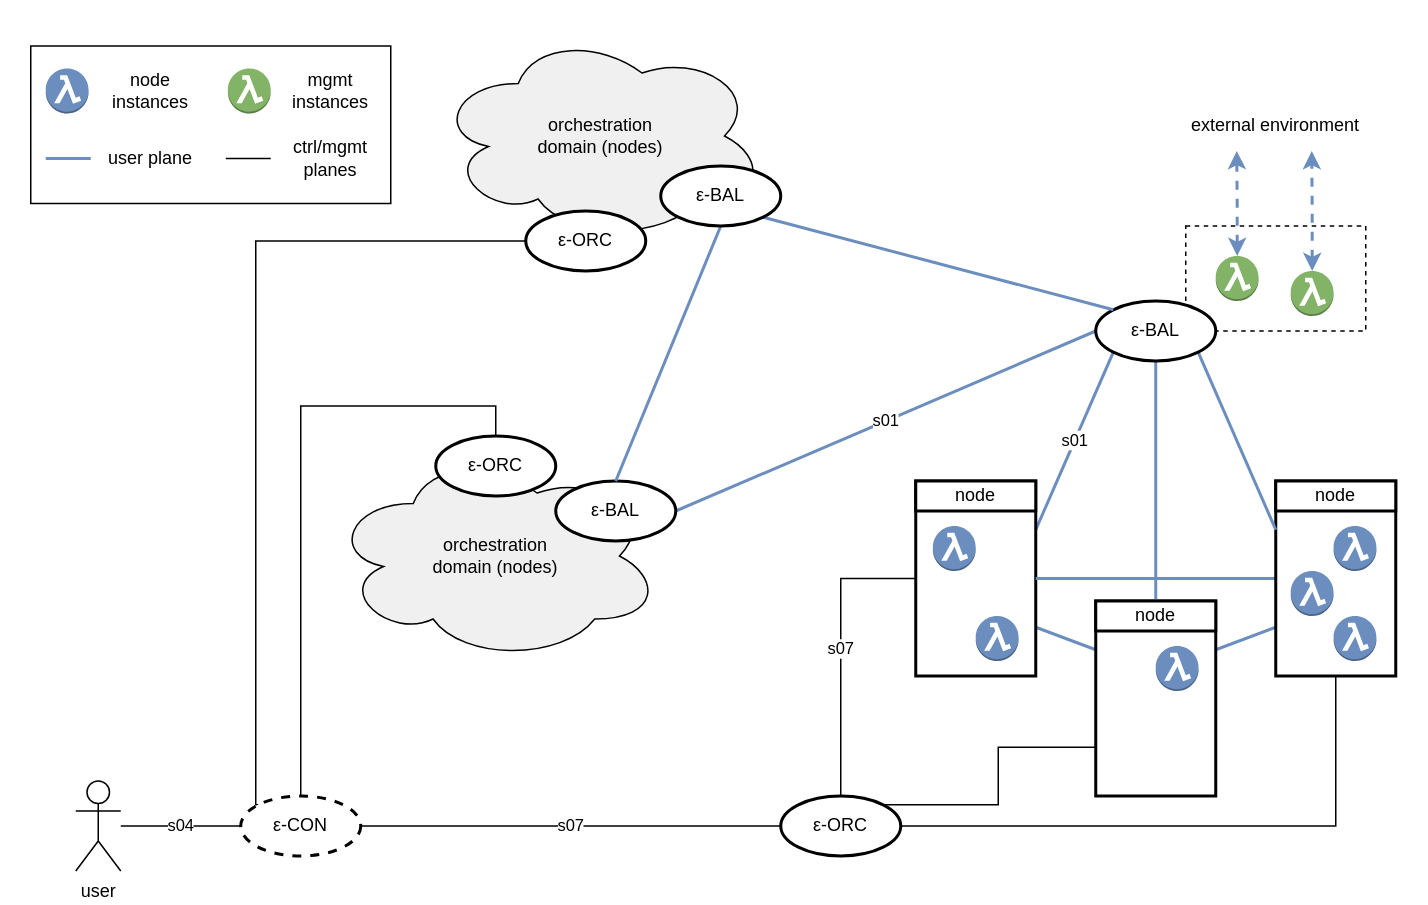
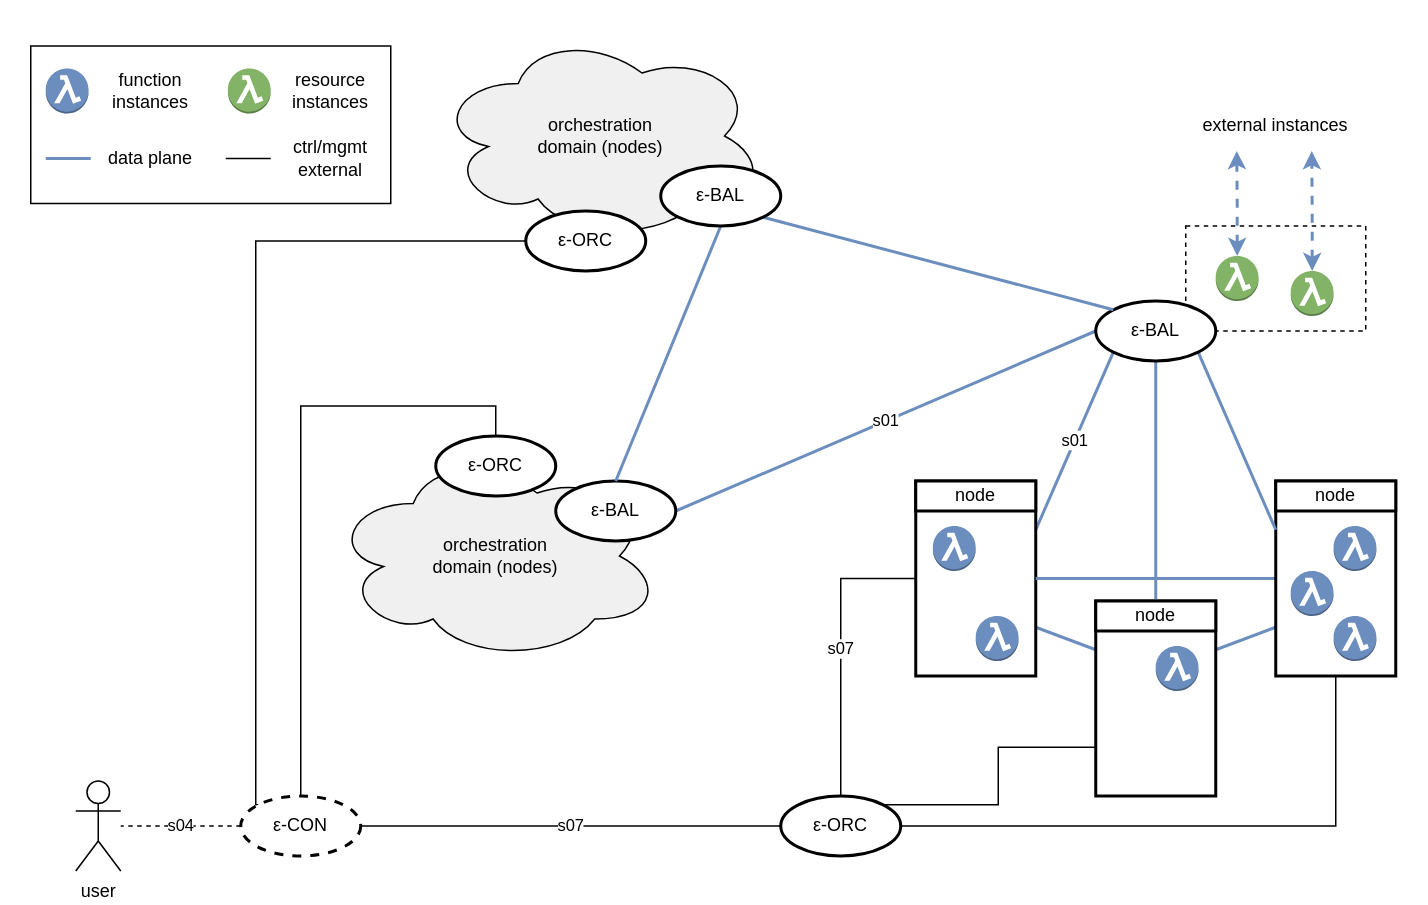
(151, 91) -> (151, 91)
(331, 91) -> (331, 91)
(1276, 125) -> (1276, 125)
(151, 158) -> (151, 158)
(331, 158) -> (331, 158)
(216, 826) -> (216, 826)
